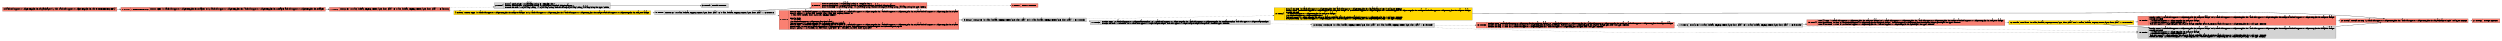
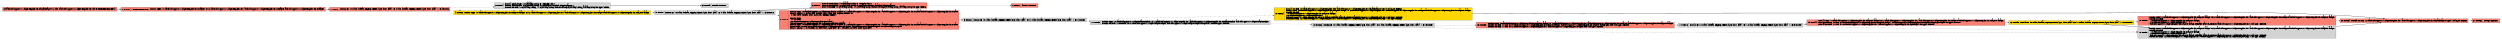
(1029, 5) -> (1029, 5)
